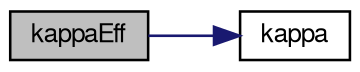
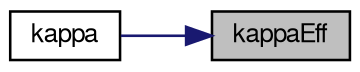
(181, 36) -> (153, 36)
